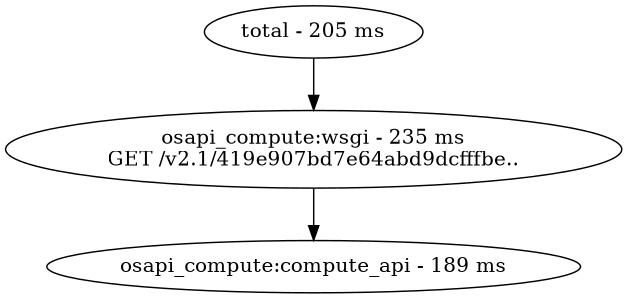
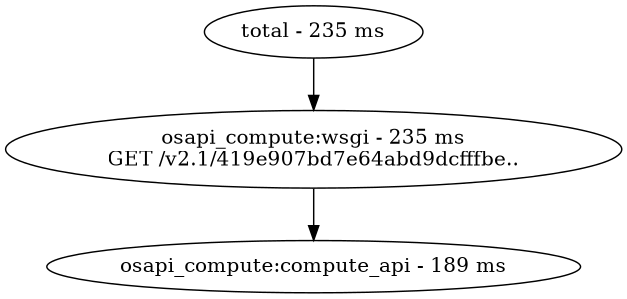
(314, 32) -> (314, 32)
